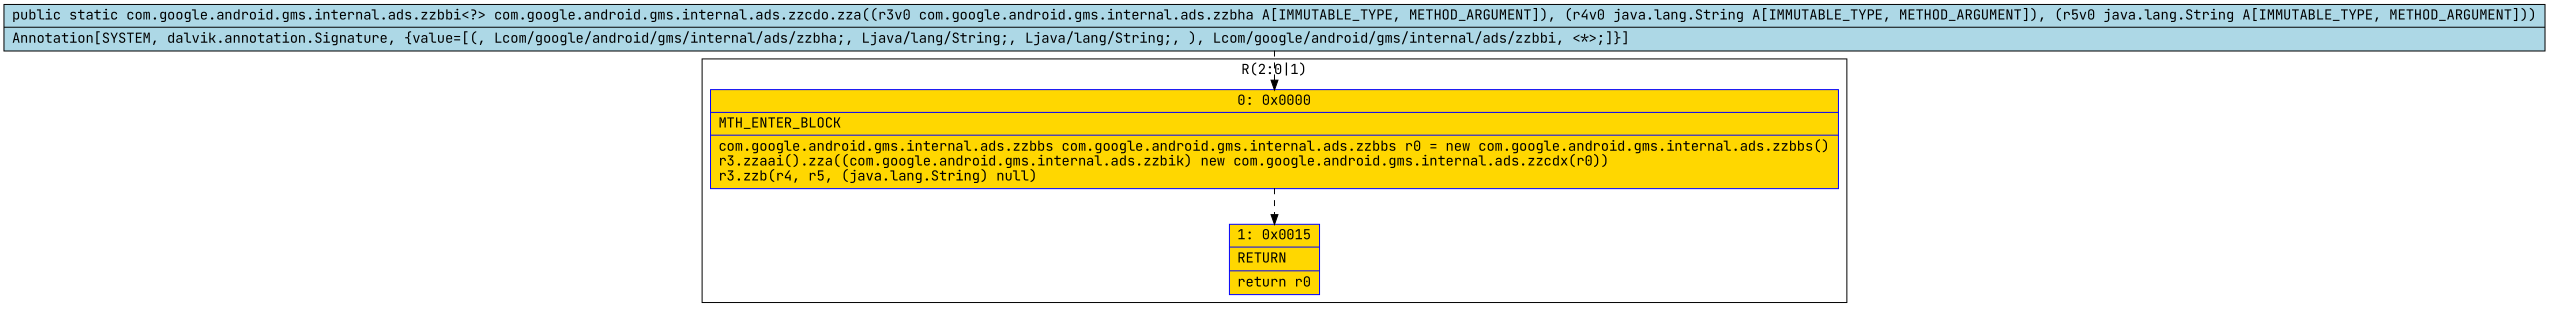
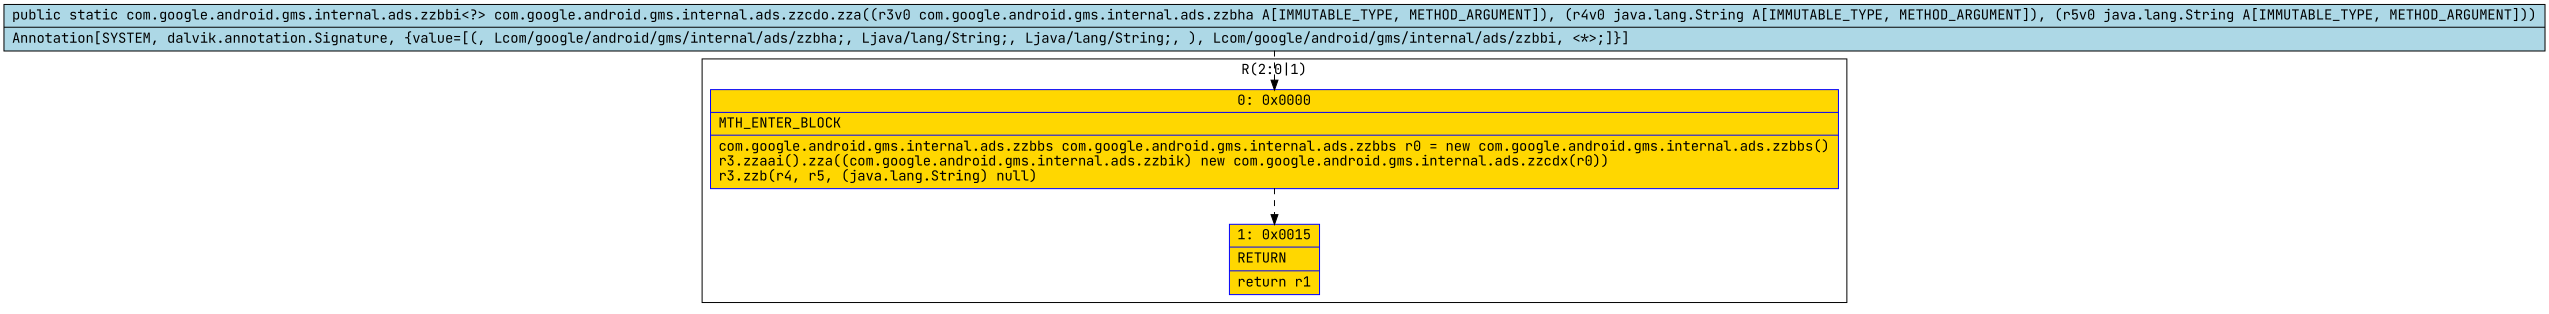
(1274, 282) -> (1274, 282)
